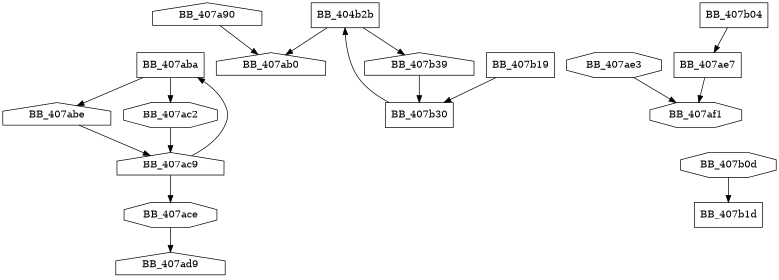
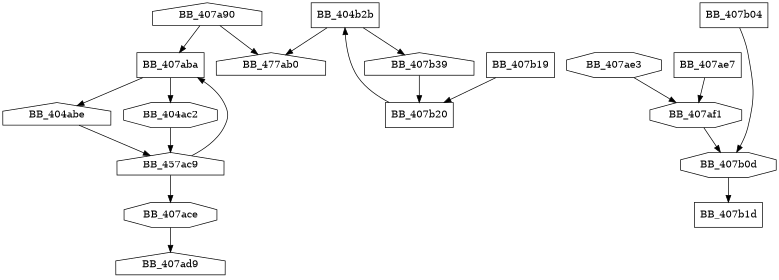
none -> (192, 36)
(722, 37) -> (753, 87)
(271, 65) -> (271, 65)
(57, 115) -> (57, 115)
(170, 115) -> (170, 115)
(419, 115) -> (419, 115)
none -> (710, 137)
(170, 165) -> (170, 165)
